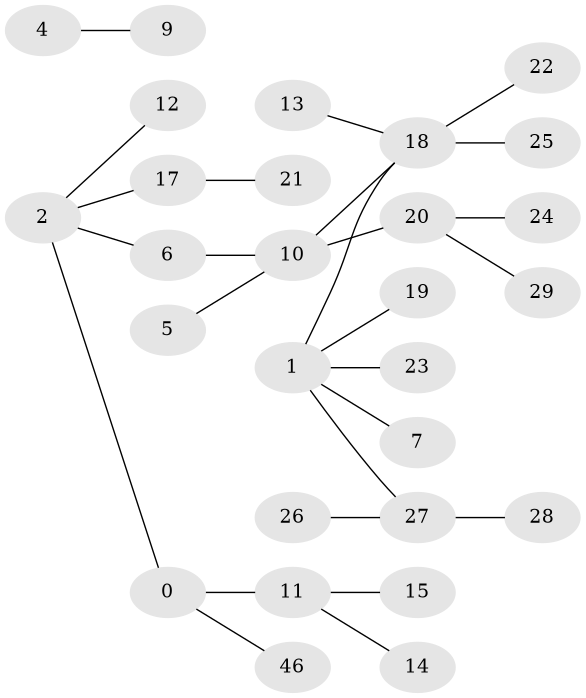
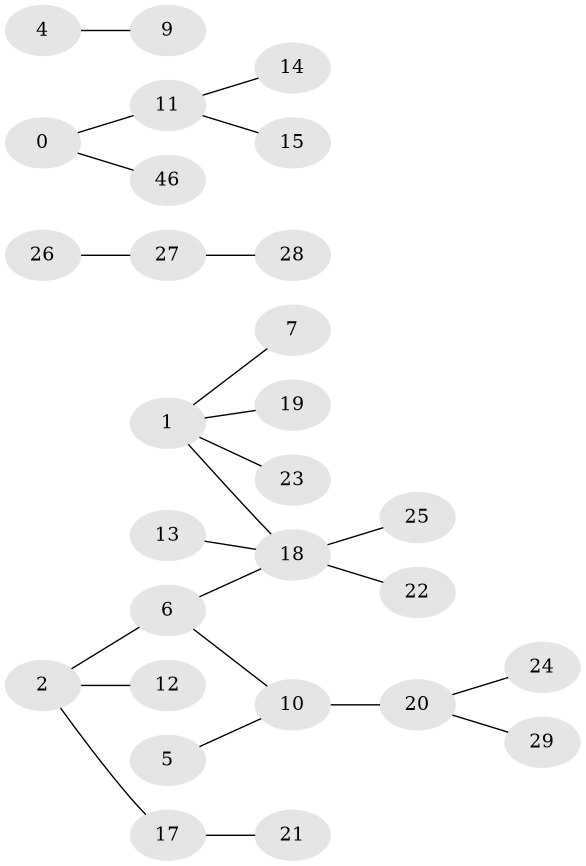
(355, 199) -> (230, 583)
(105, 405) -> none
(351, 445) -> none
